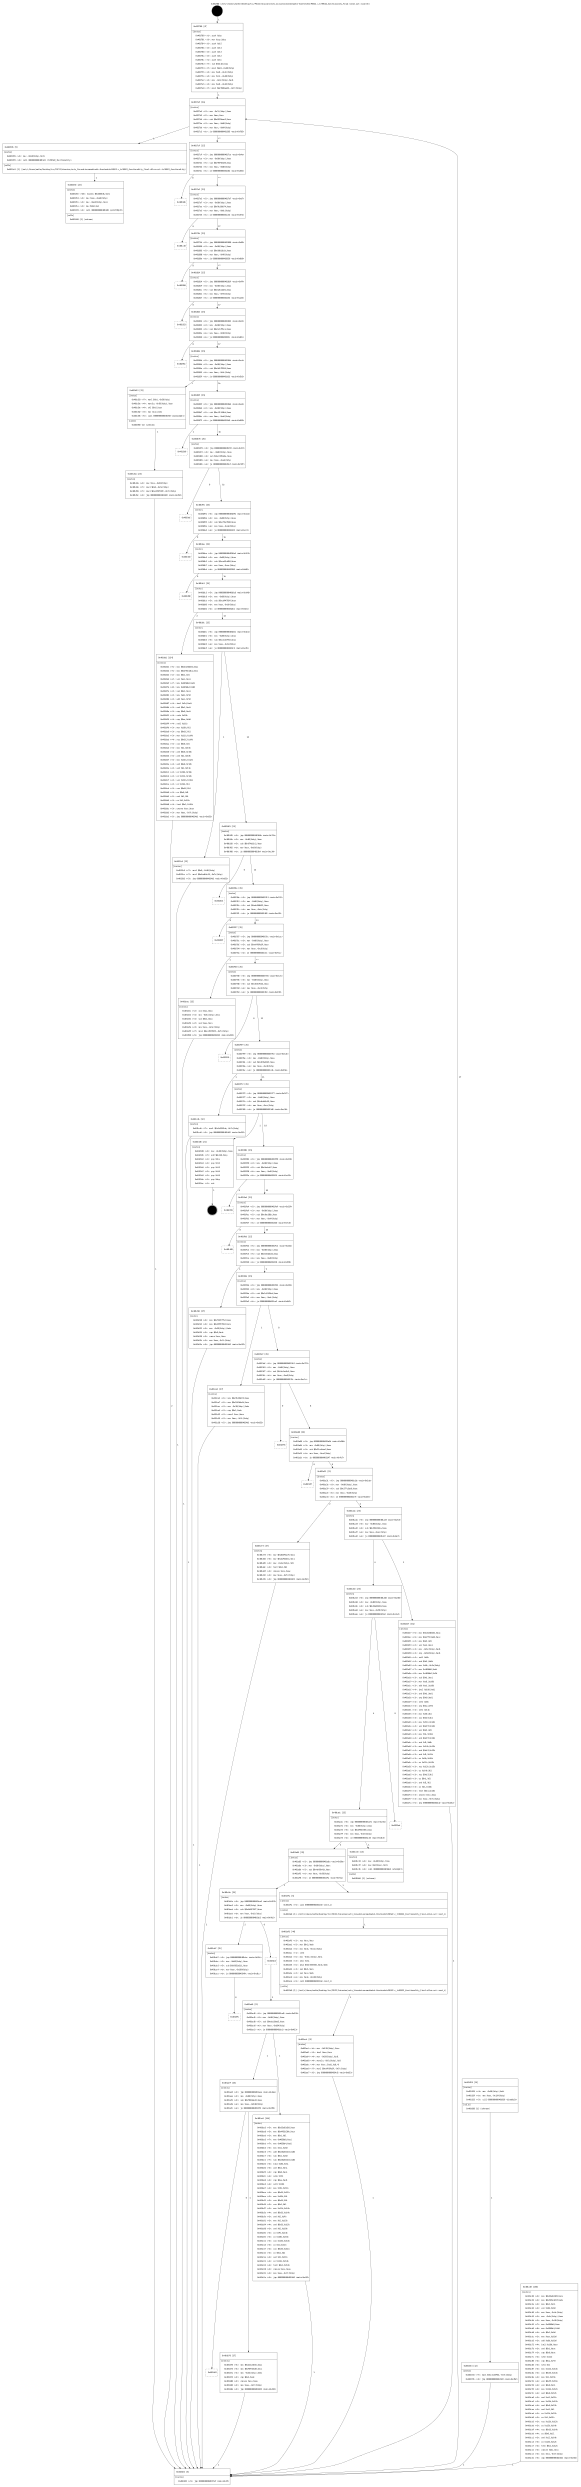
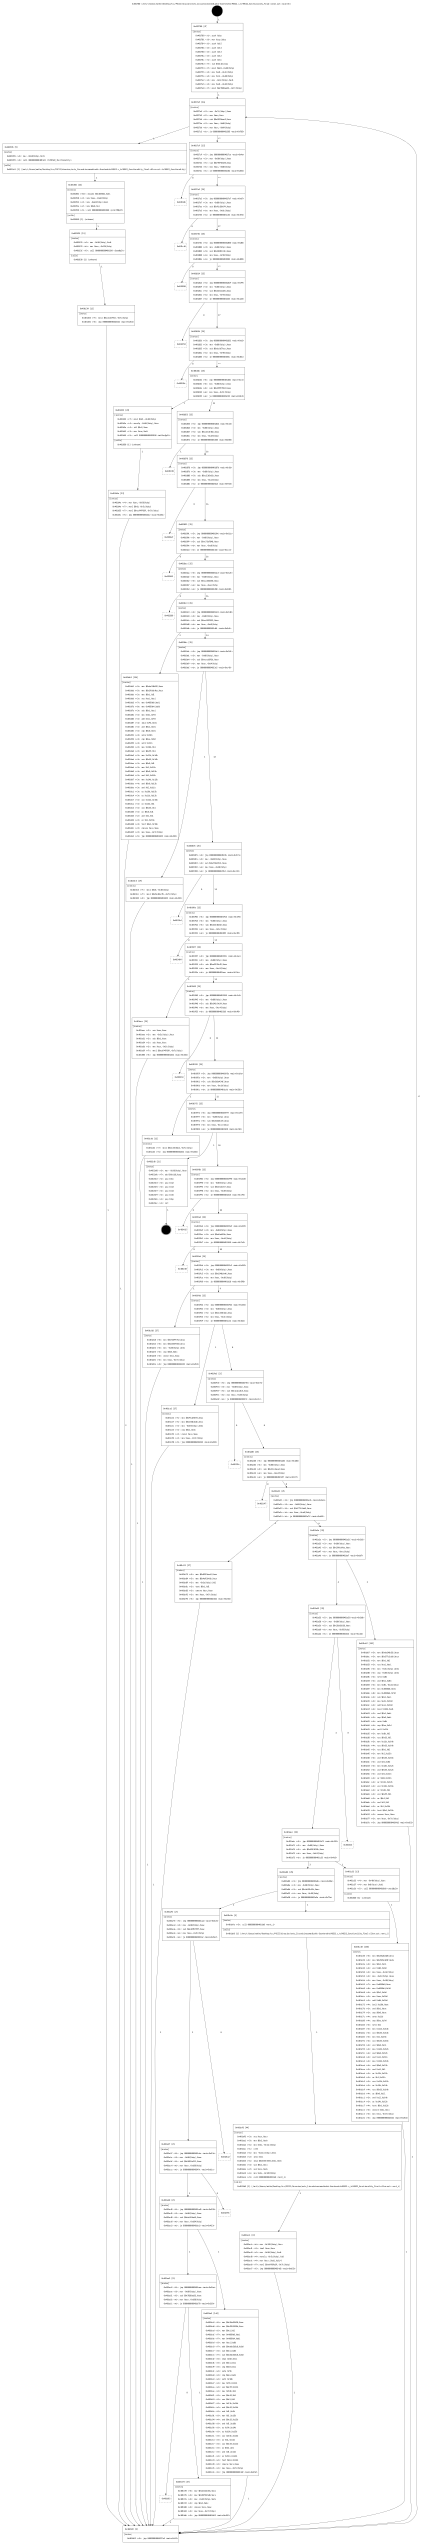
none -> (96, 226)
none -> (395, 1921)
(271, 1982) -> (188, 2184)
